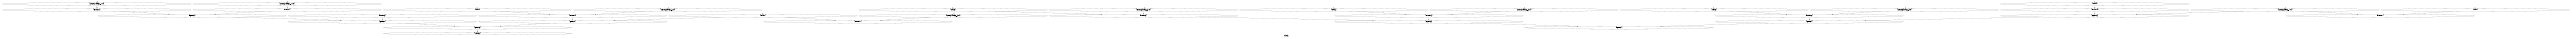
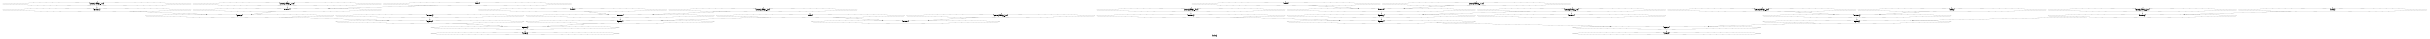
none -> (477, 4)
none -> (1476, 4)
(1714, 10) -> none
(2475, 10) -> none
none -> (1667, 34)
